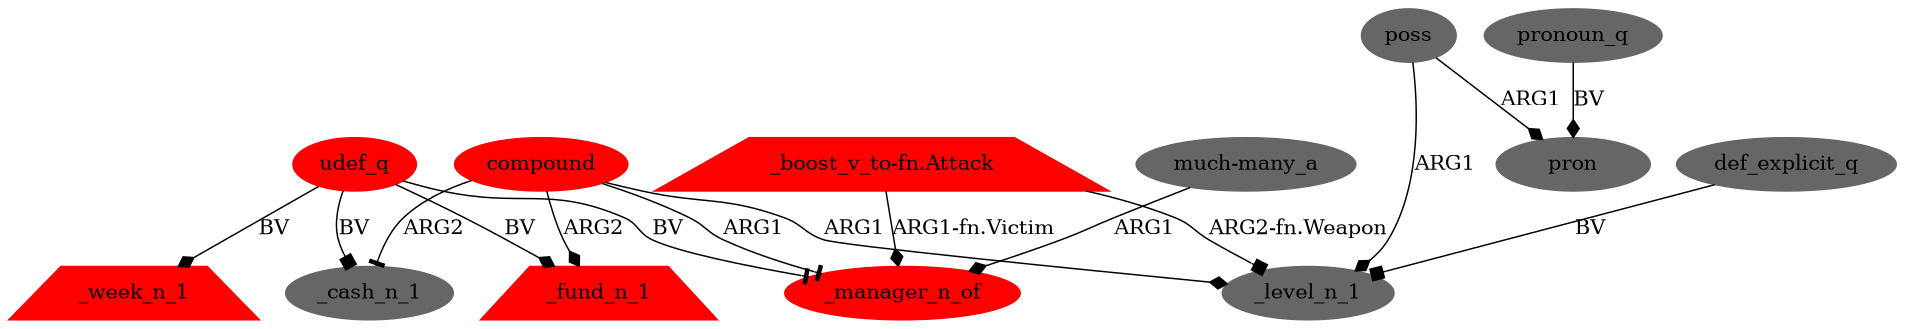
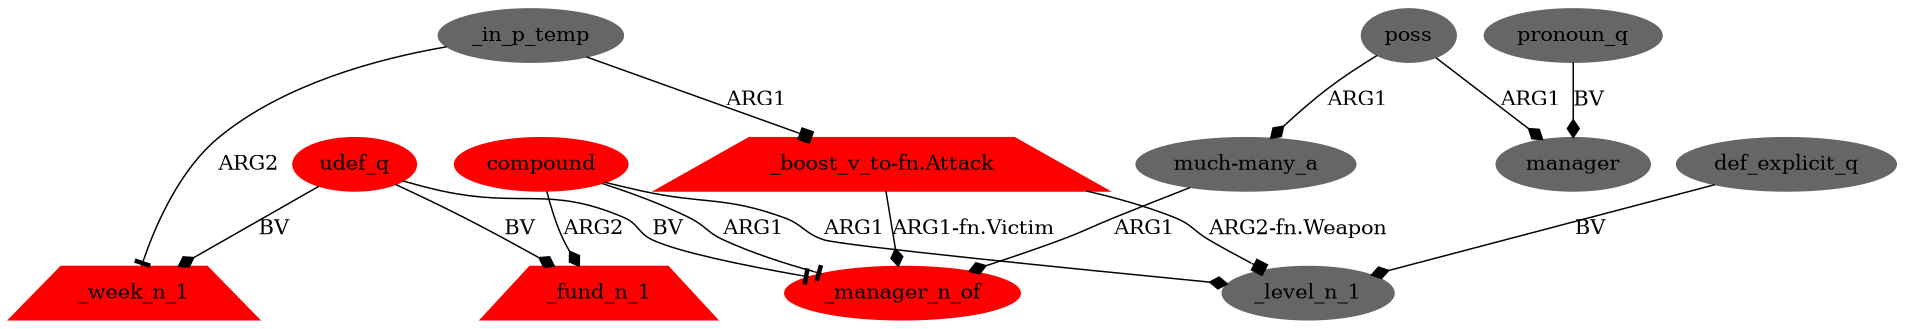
none -> (531, 36)
(1573, 164) -> (1573, 164)
(1413, 167) -> (1328, 88)
(1550, 228) -> (1550, 228)
(369, 293) -> none
